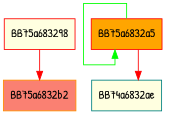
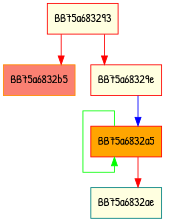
(40, 34) -> (83, 19)
none -> (126, 80)
(40, 96) -> (39, 80)
(127, 96) -> (126, 203)
